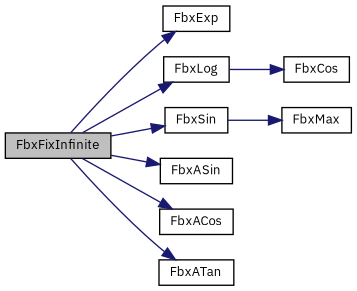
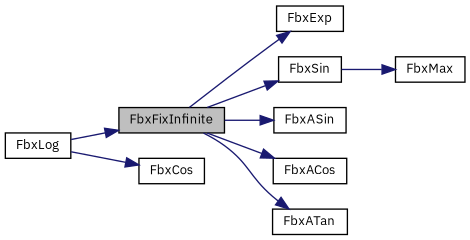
(122, 111) -> (88, 136)
